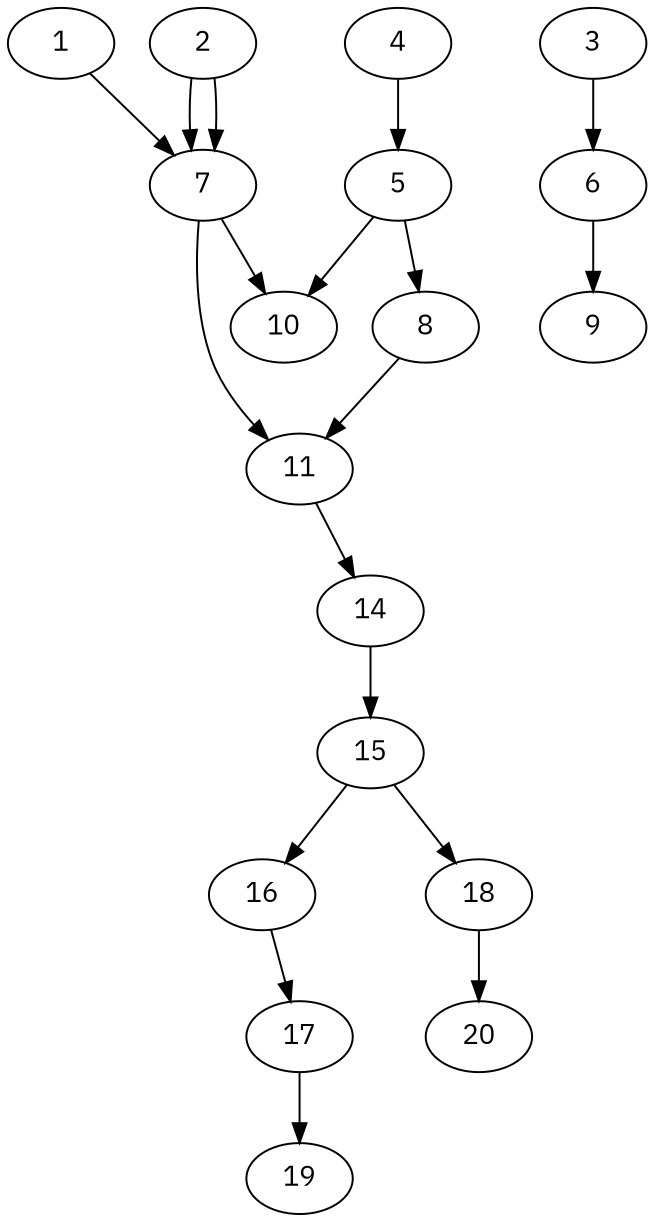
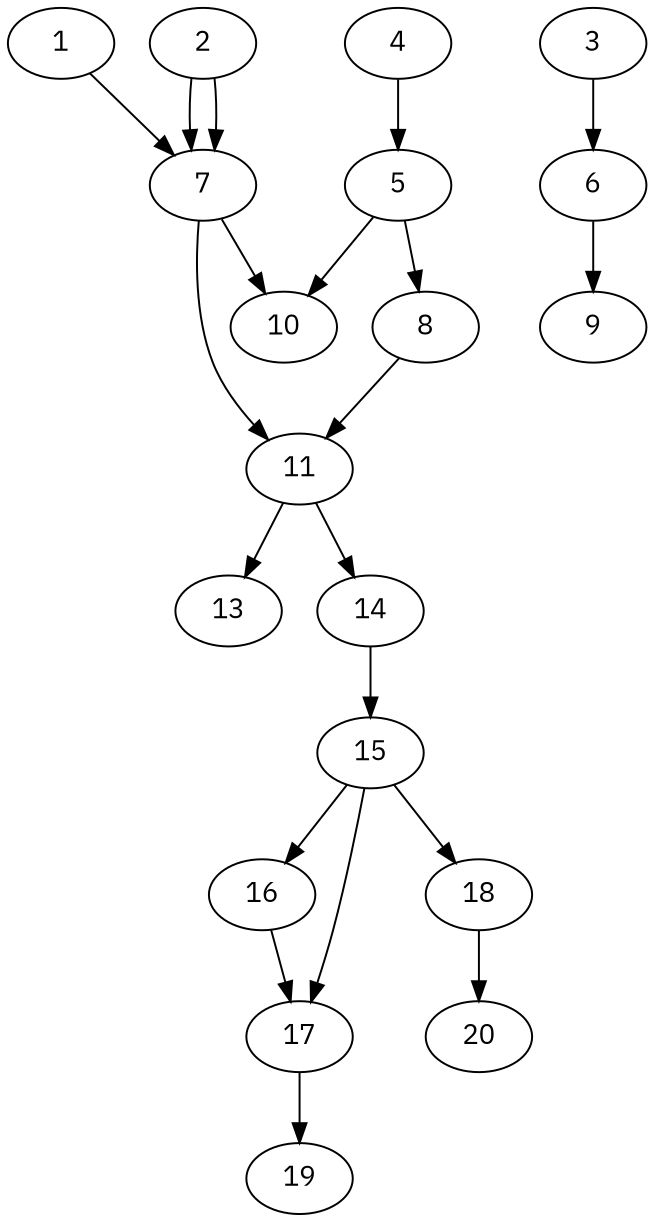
none -> (229, 611)
none -> (344, 887)
